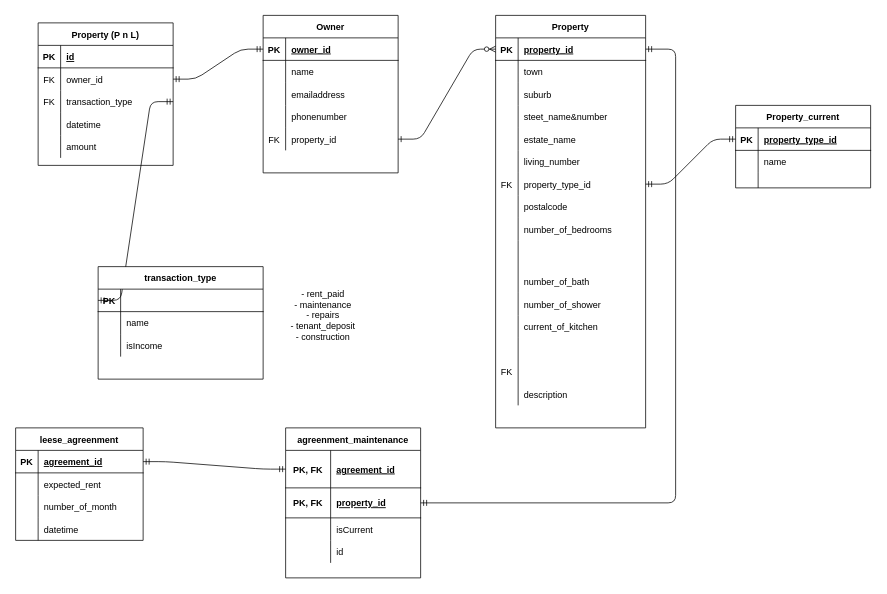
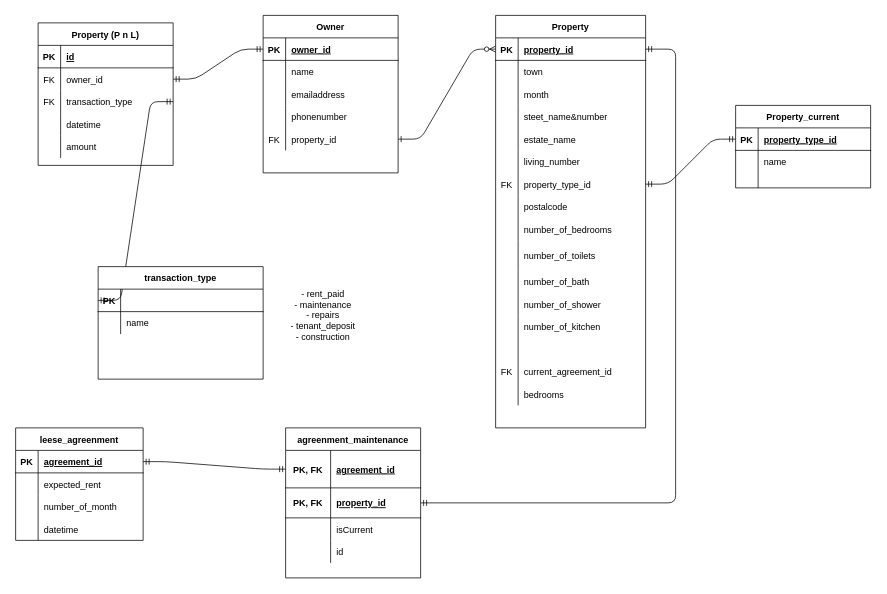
(539, 95) -> (536, 95)
none -> (582, 255)
(568, 327) -> (565, 327)
(192, 345) -> none
none -> (582, 372)
(549, 395) -> (544, 395)
